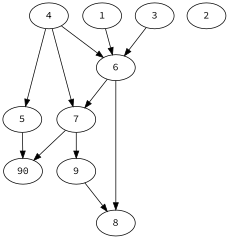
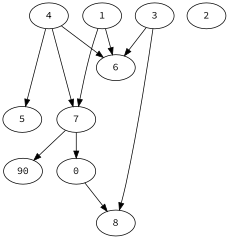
(98, 91) -> (88, 63)
(23, 142) -> none
(116, 142) -> (139, 116)
(76, 171) -> (76, 171)
